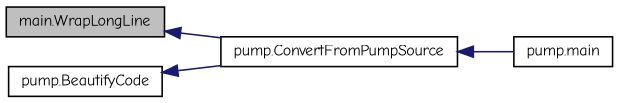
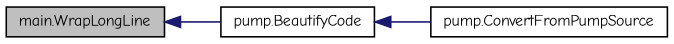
(201, 35) -> (201, 22)
(563, 52) -> none
